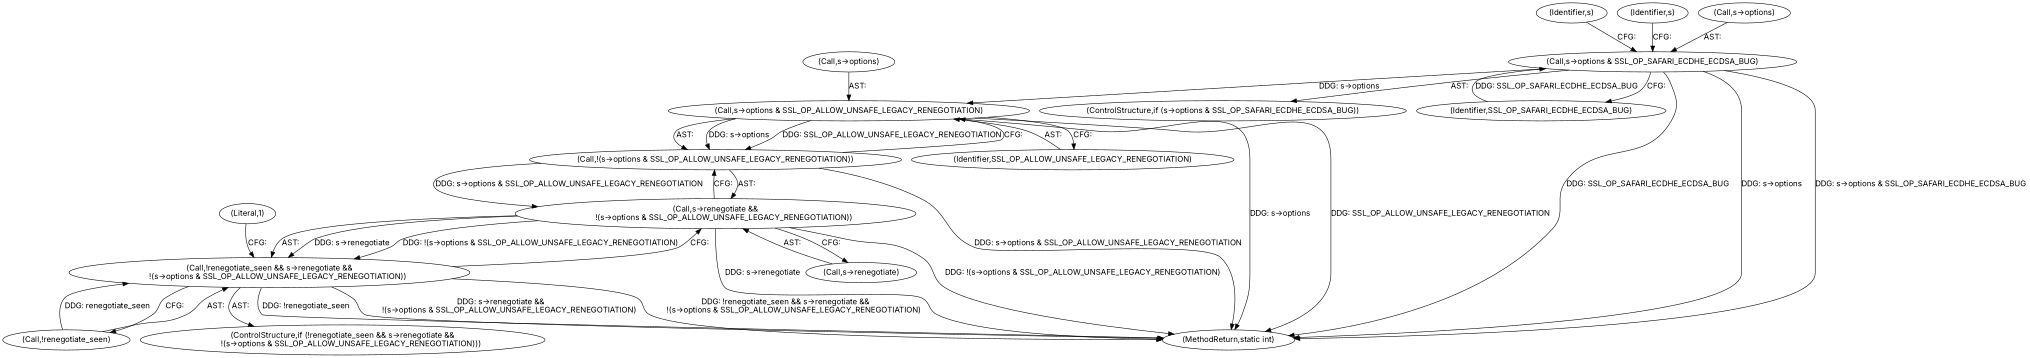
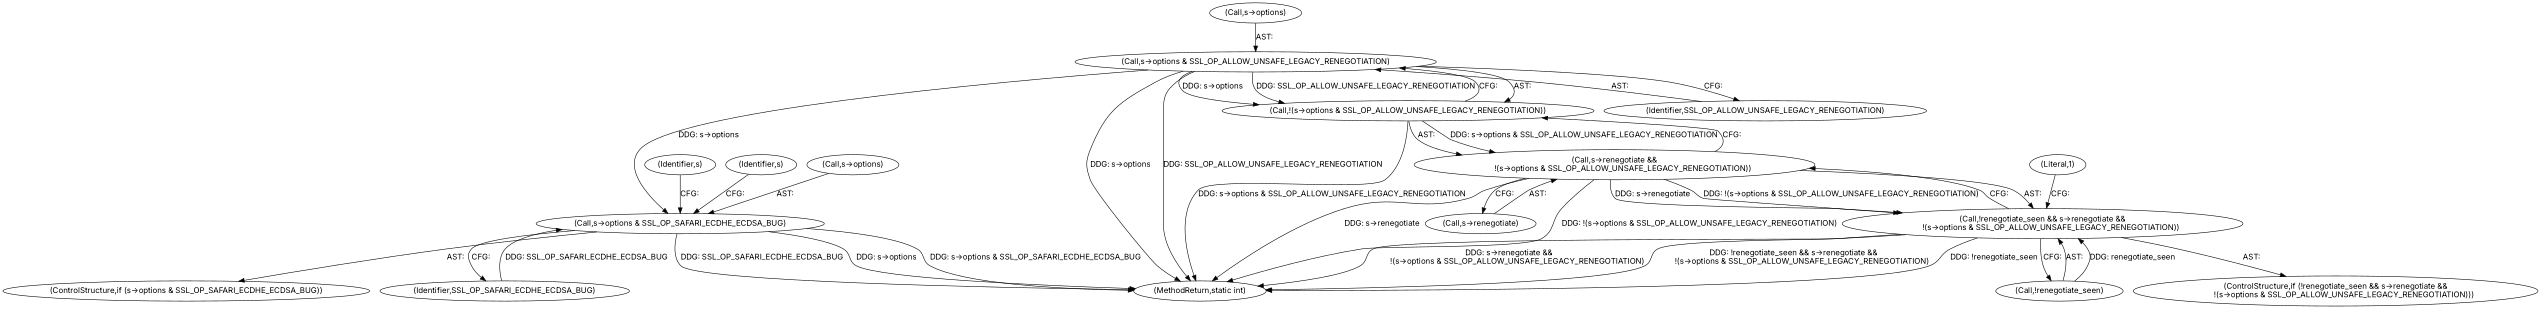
(1260, 86) -> (855, 99)
